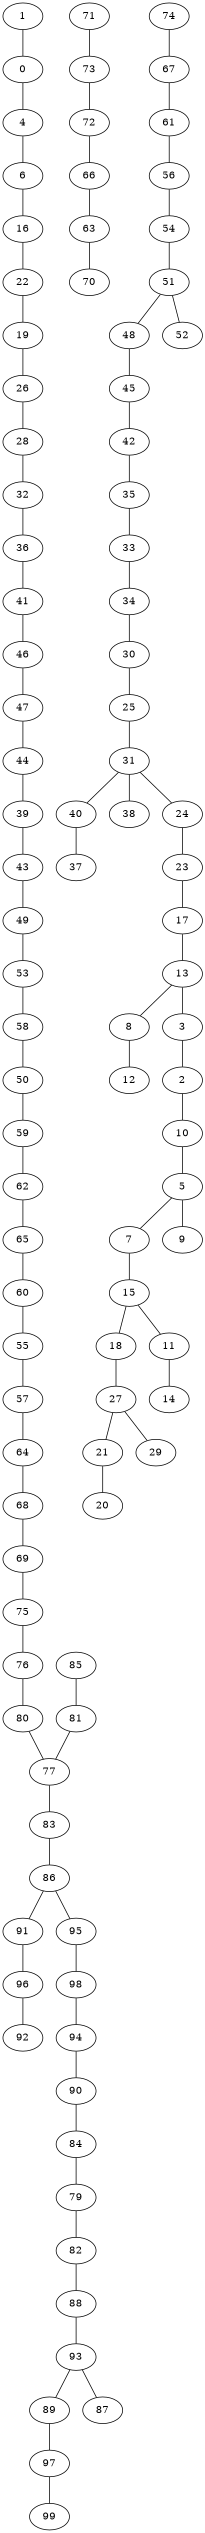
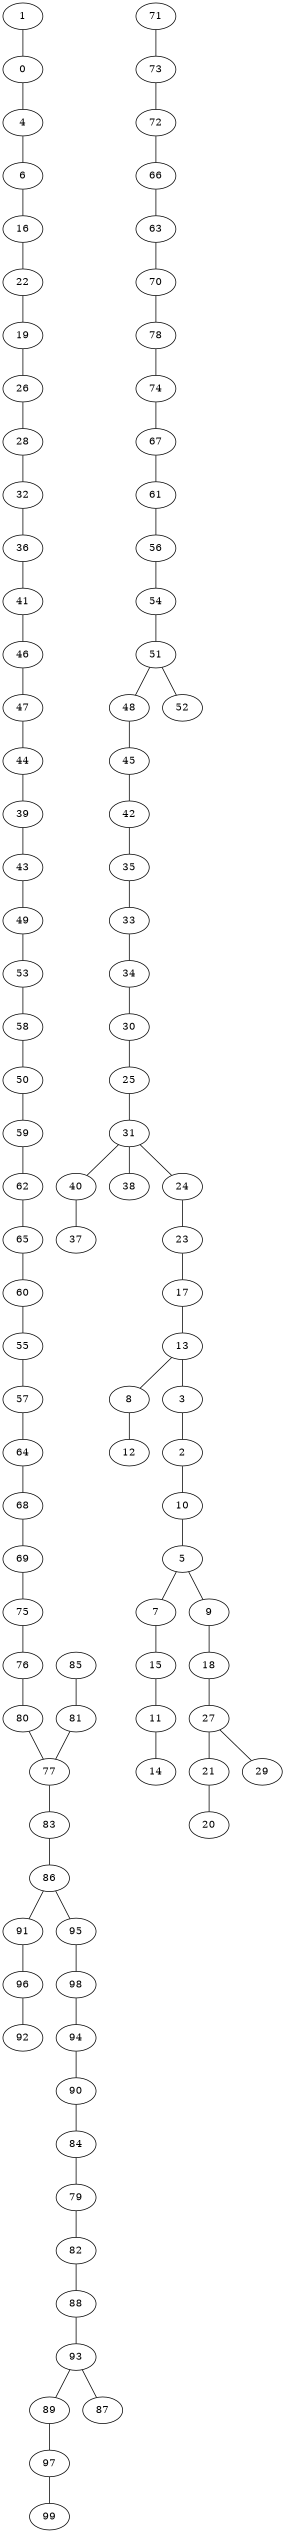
none -> (156, 335)
(123, 1320) -> (209, 1639)
